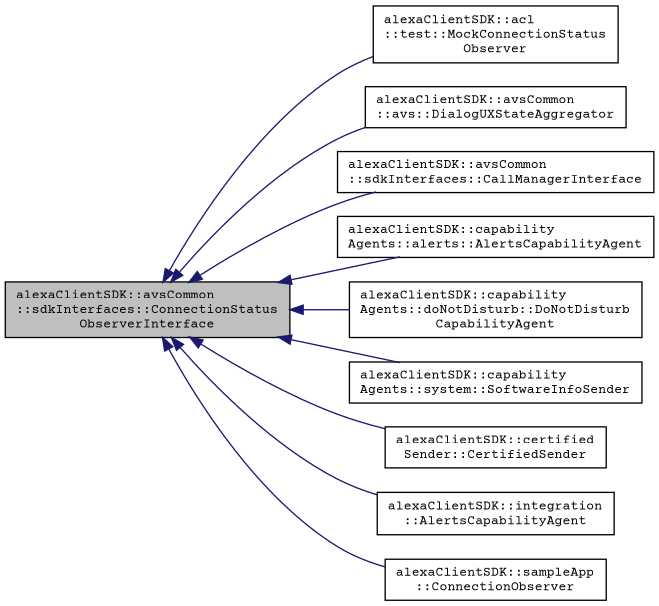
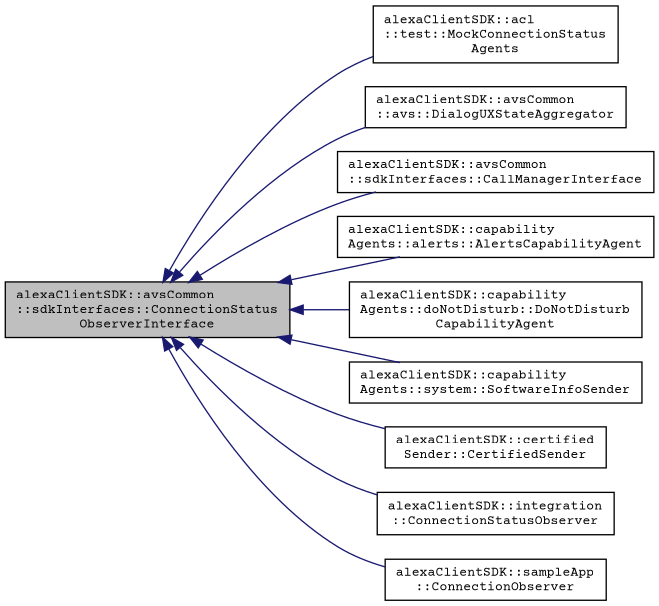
(496, 34) -> (496, 34)
(496, 514) -> (496, 514)
